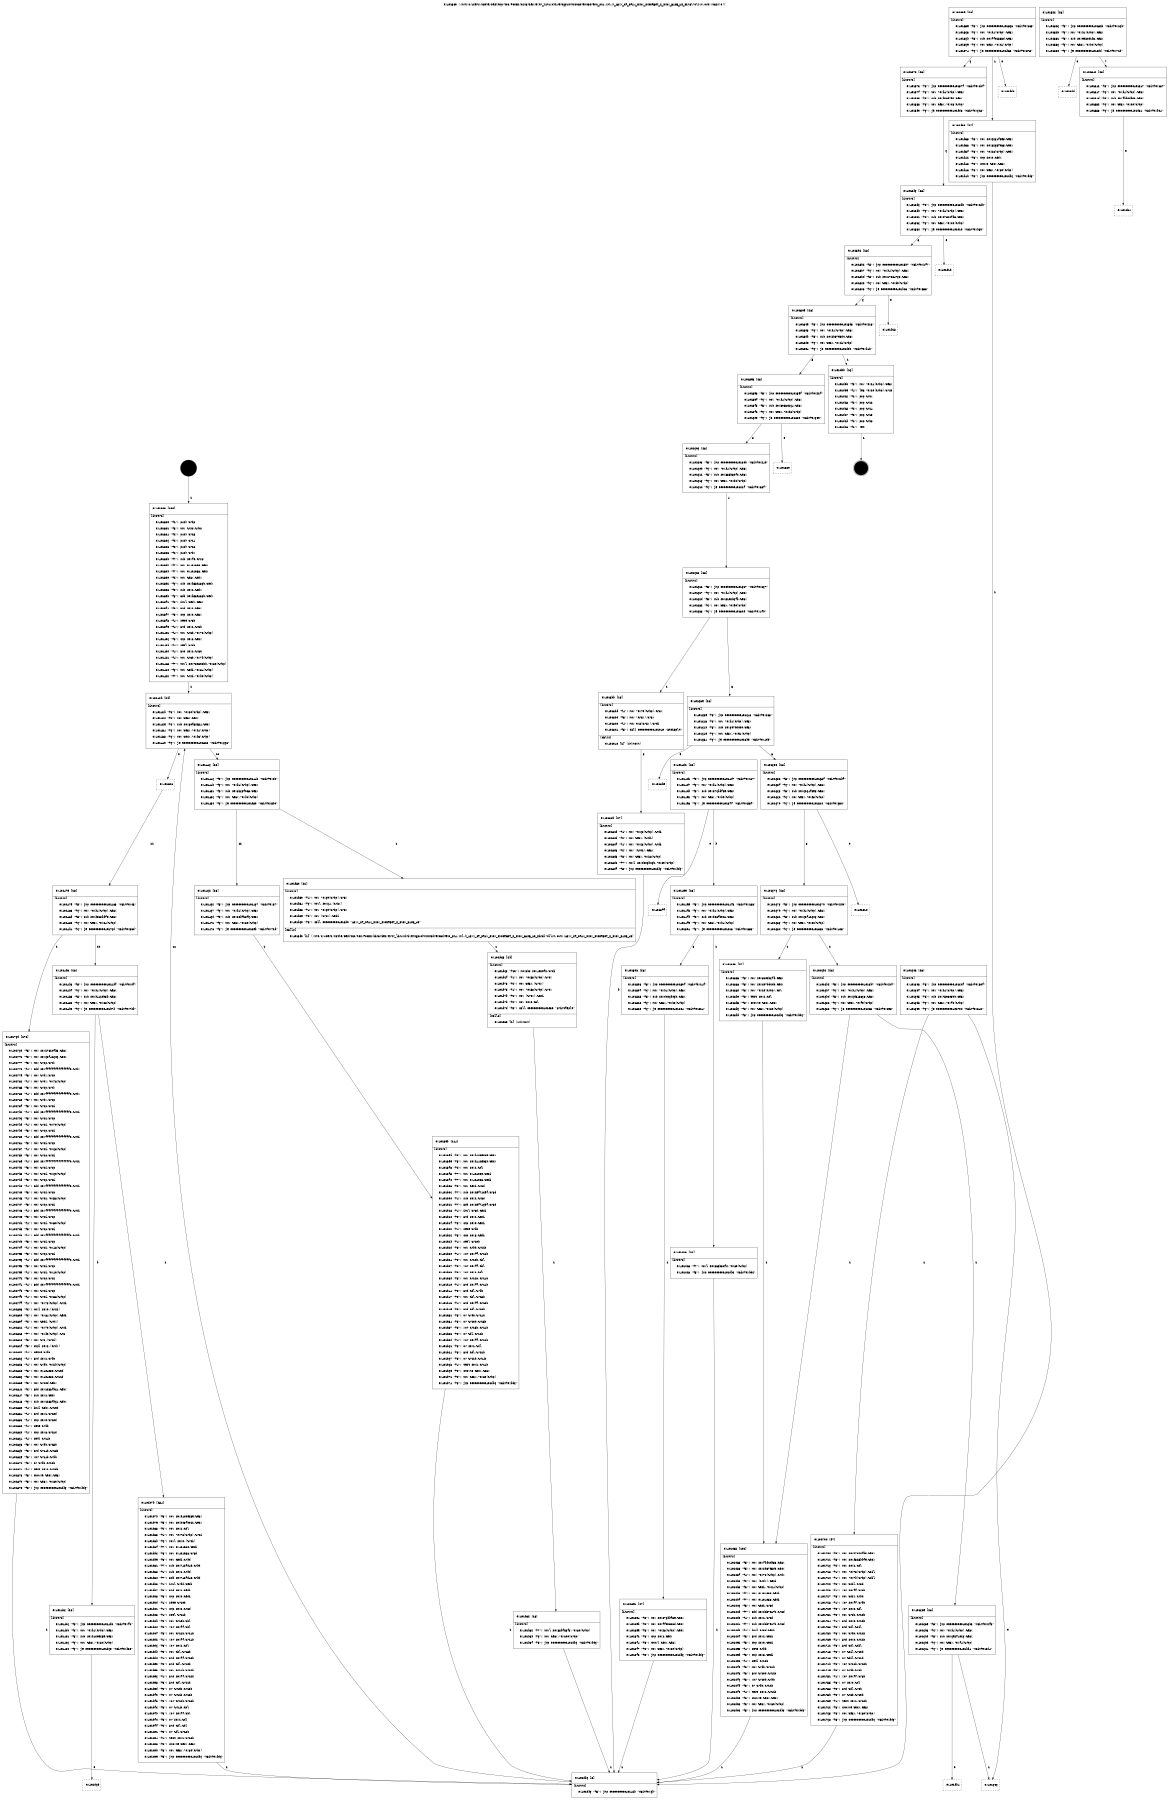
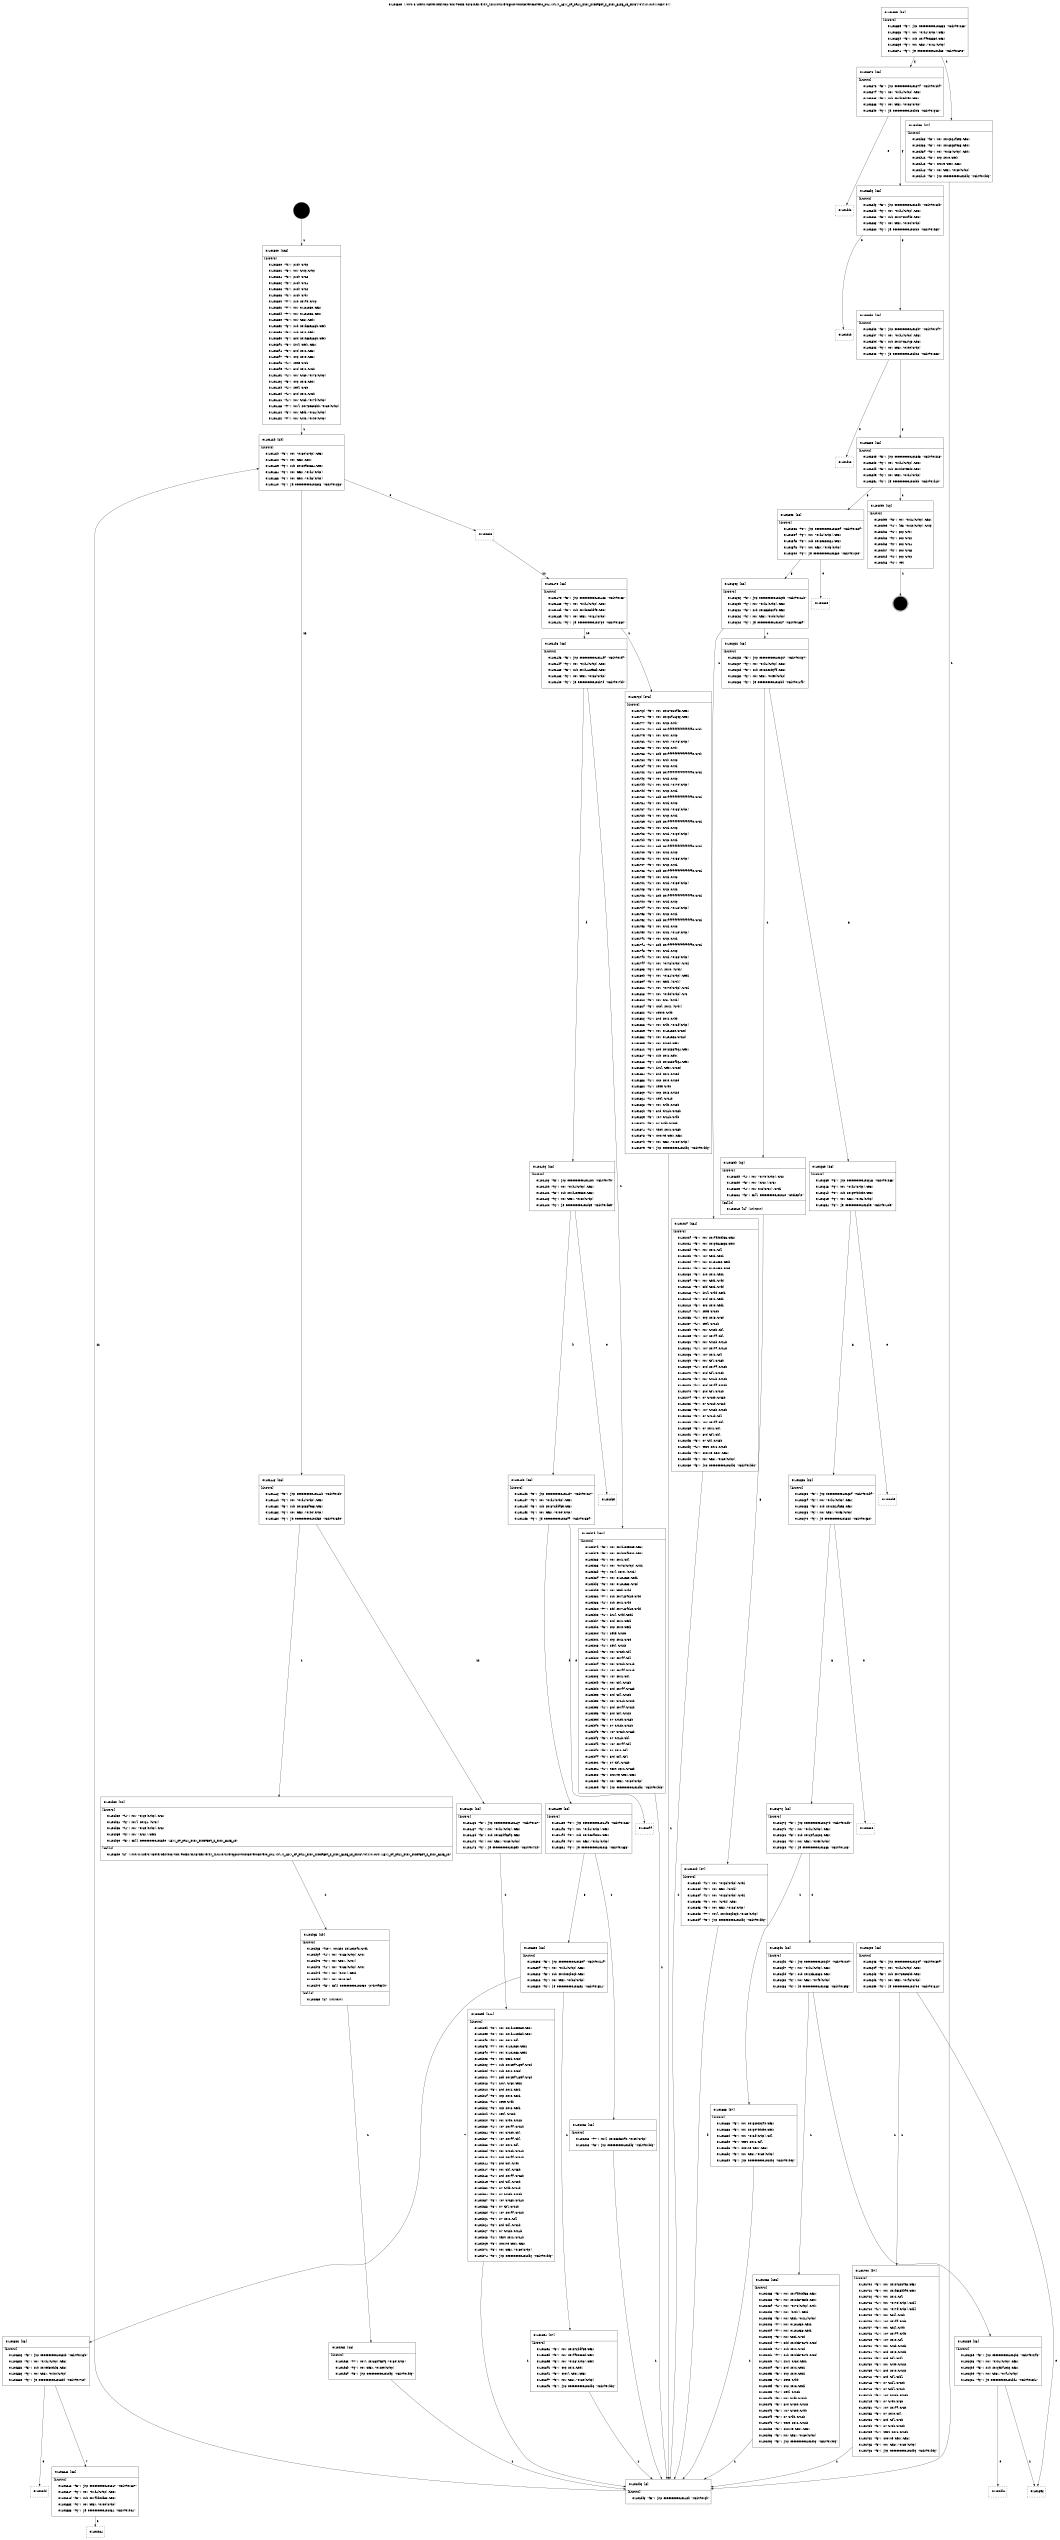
(1002, 71) -> (867, 160)
(763, 1281) -> (738, 2327)
none -> (562, 1342)
none -> (715, 1345)
none -> (389, 2242)
